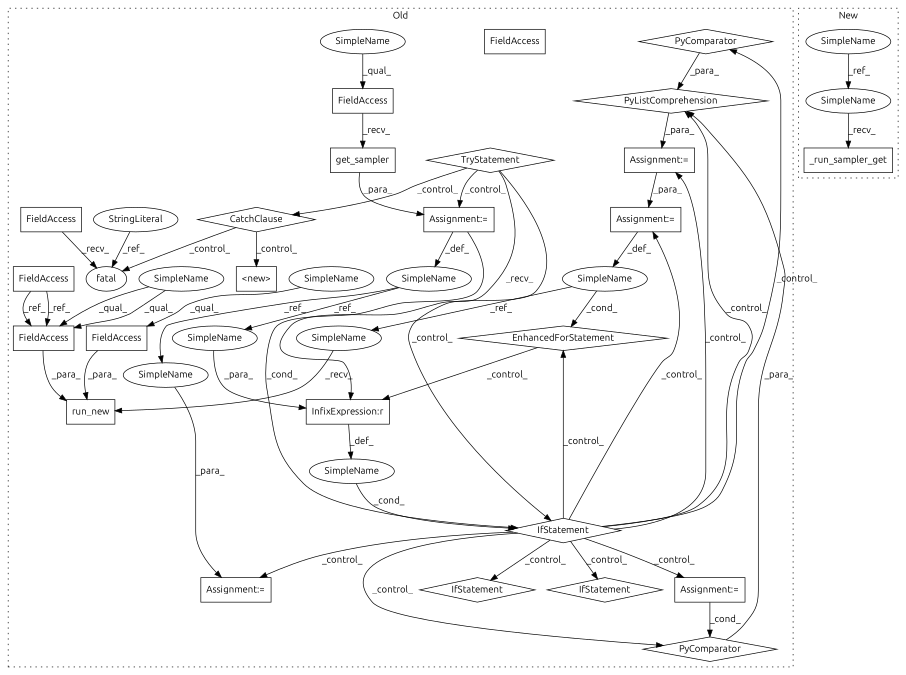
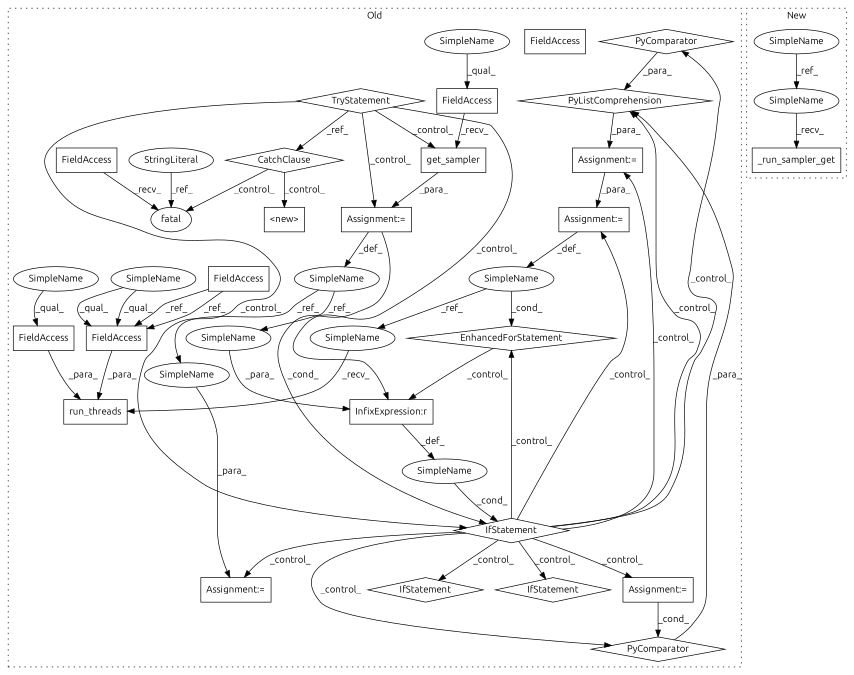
none -> (402, 127)
(438, 190) -> (338, 131)
(520, 279) -> (497, 249)
(91, 412) -> (95, 412)
